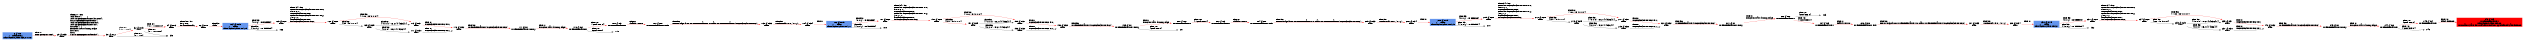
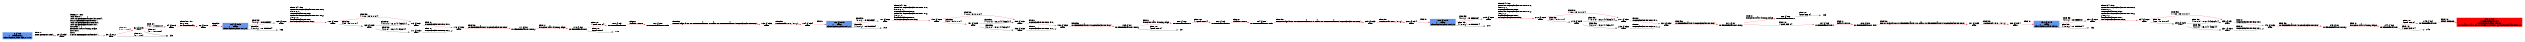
(1803, 22) -> (1778, 25)
